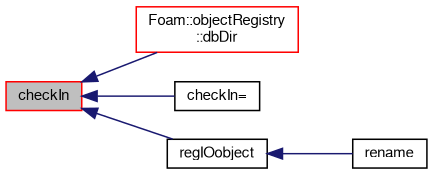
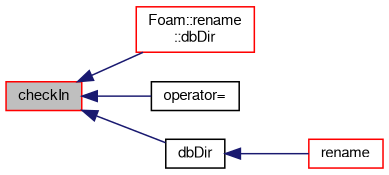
(217, 30) -> (195, 30)
(217, 96) -> (195, 96)
(217, 154) -> (195, 154)
(390, 154) -> (346, 154)
